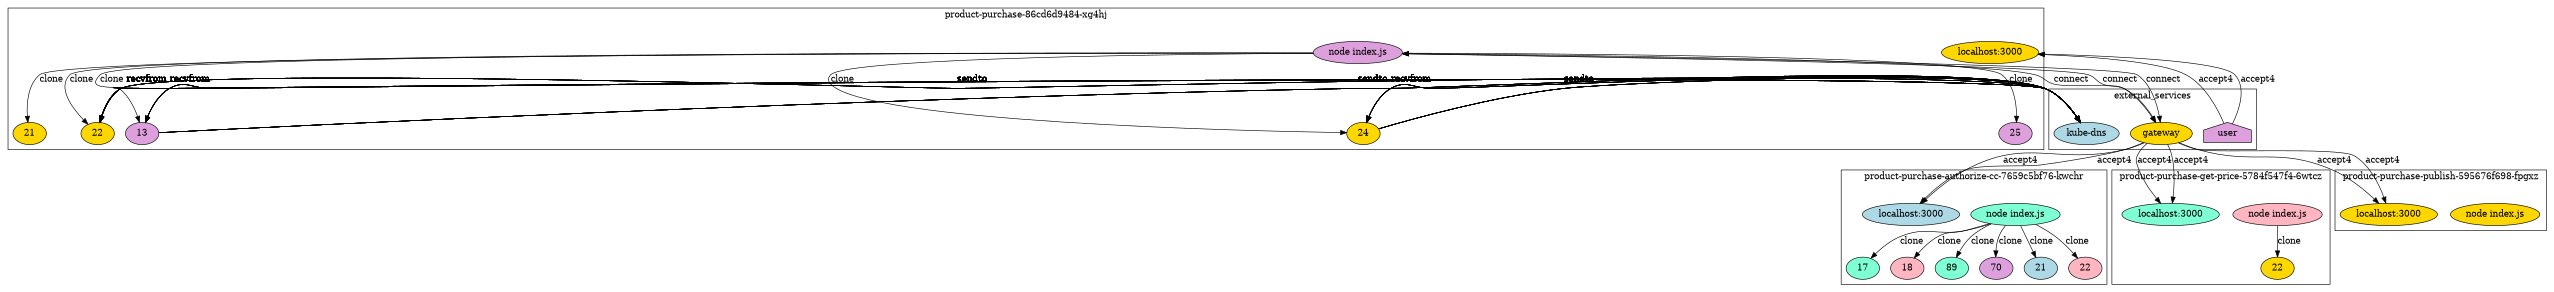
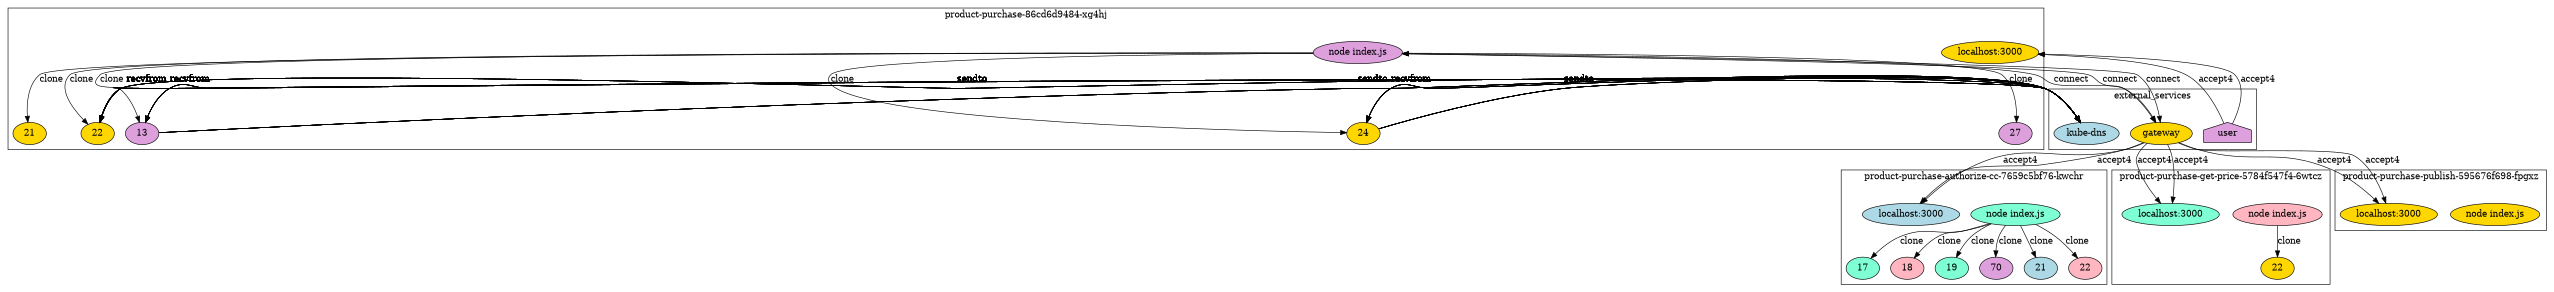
(2015, 134) -> (2015, 134)
(1952, 268) -> (1952, 268)
